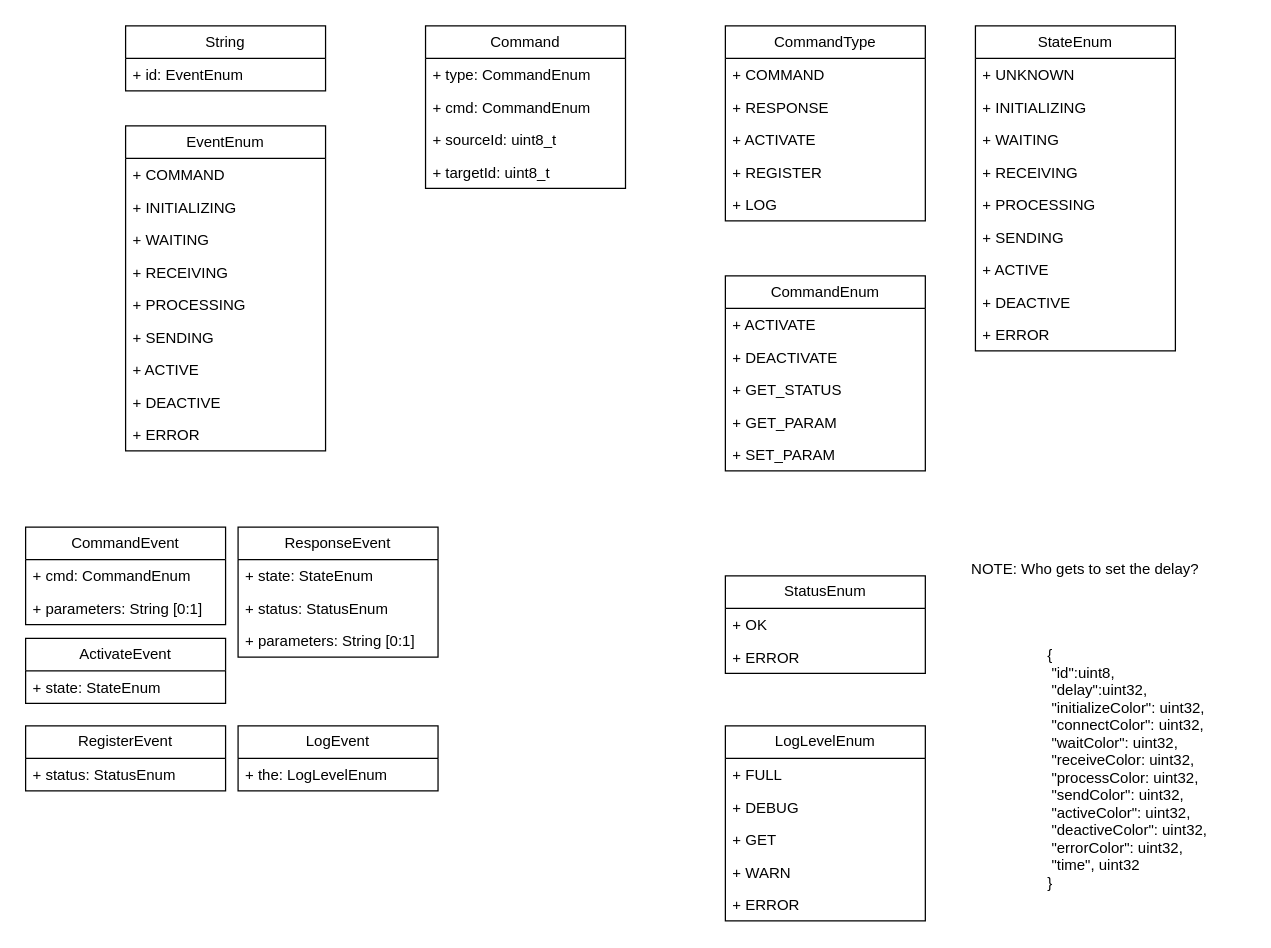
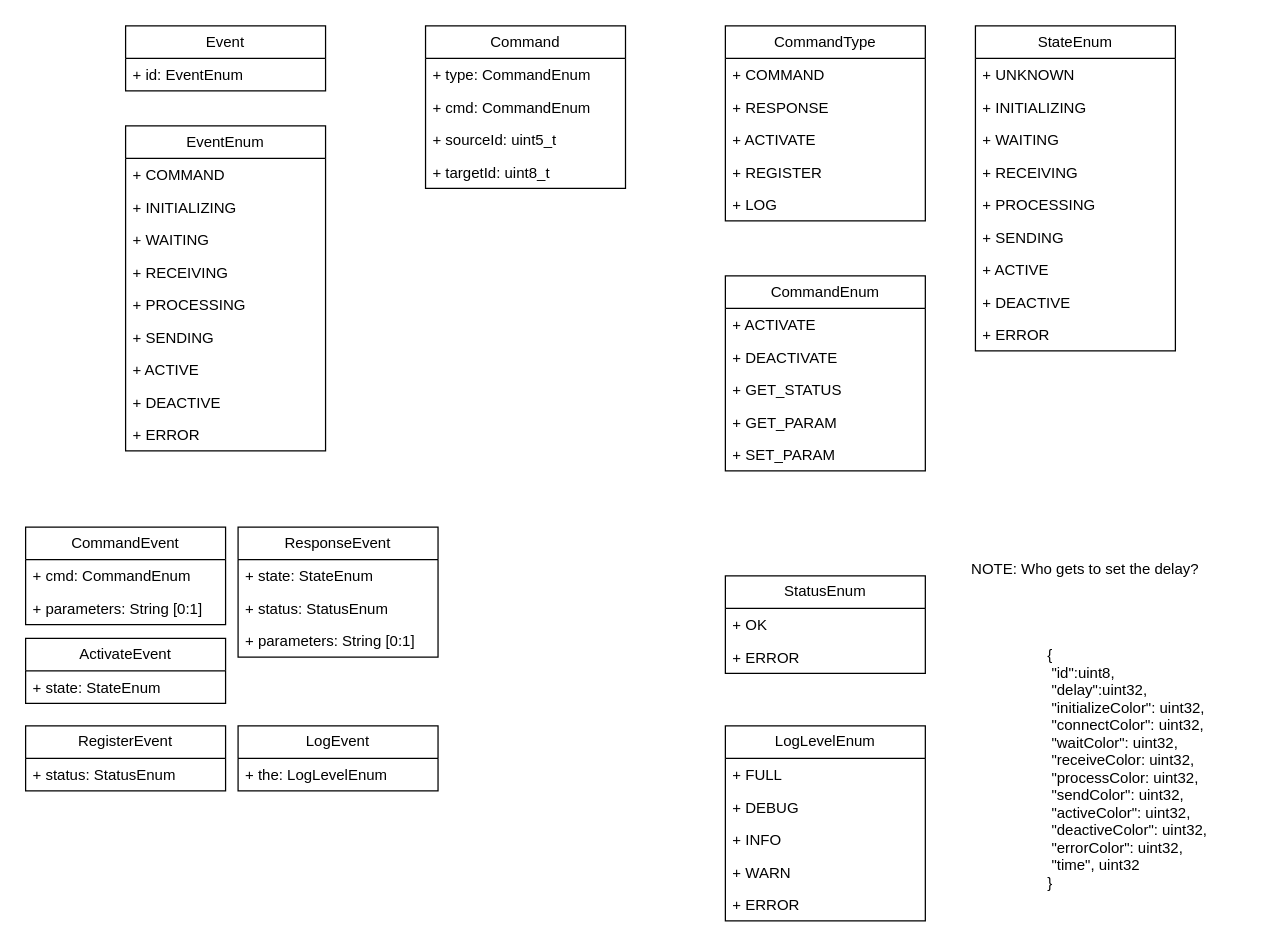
(226, 42) -> (226, 42)
(505, 141) -> (505, 141)
(752, 841) -> (756, 841)
